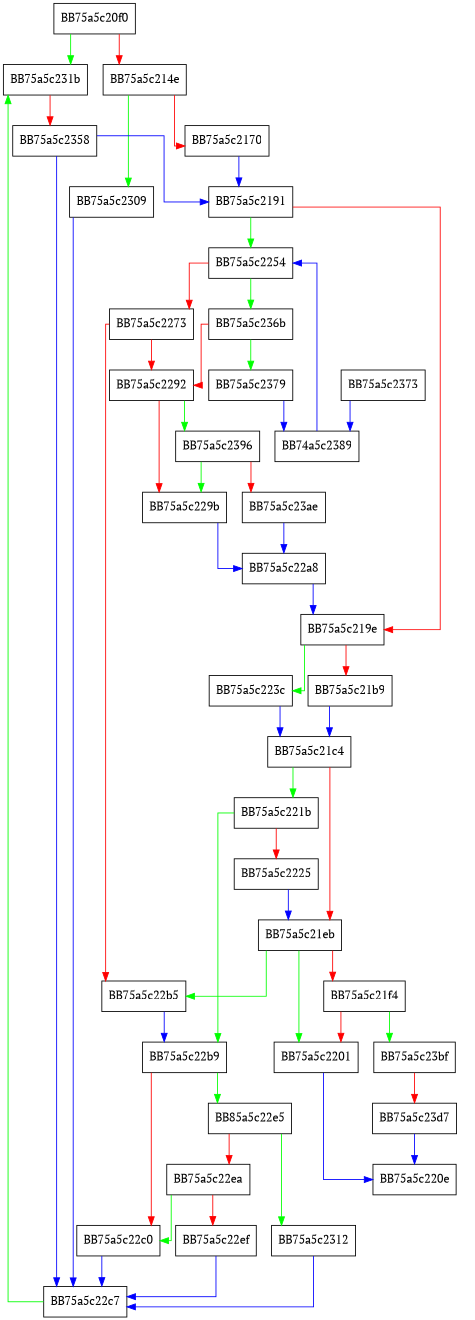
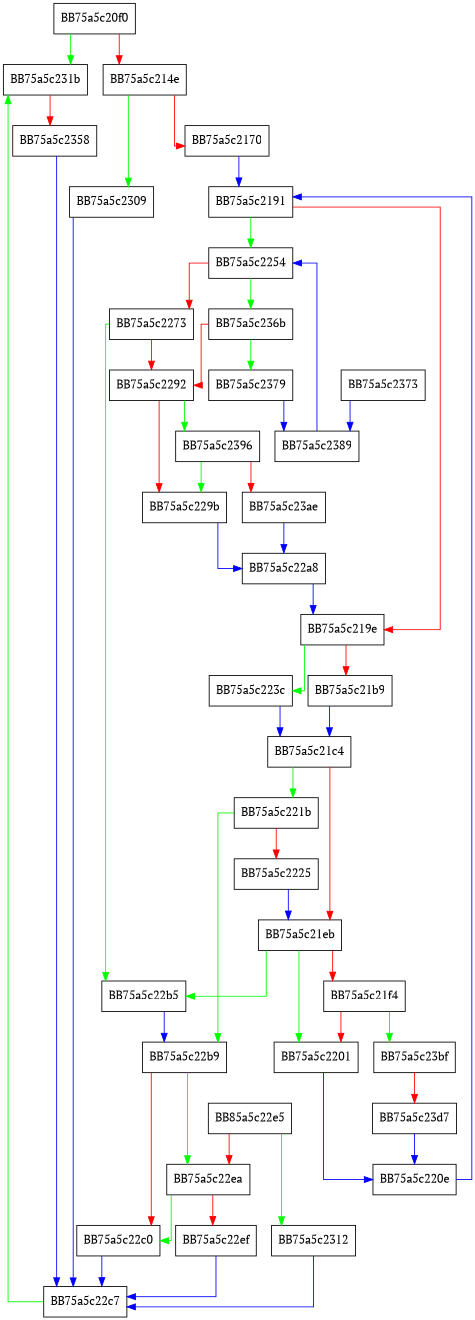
(164, 153) -> (472, 611)
(317, 446) -> (317, 446)
(106, 647) -> (106, 647)
(217, 1084) -> (188, 1114)
